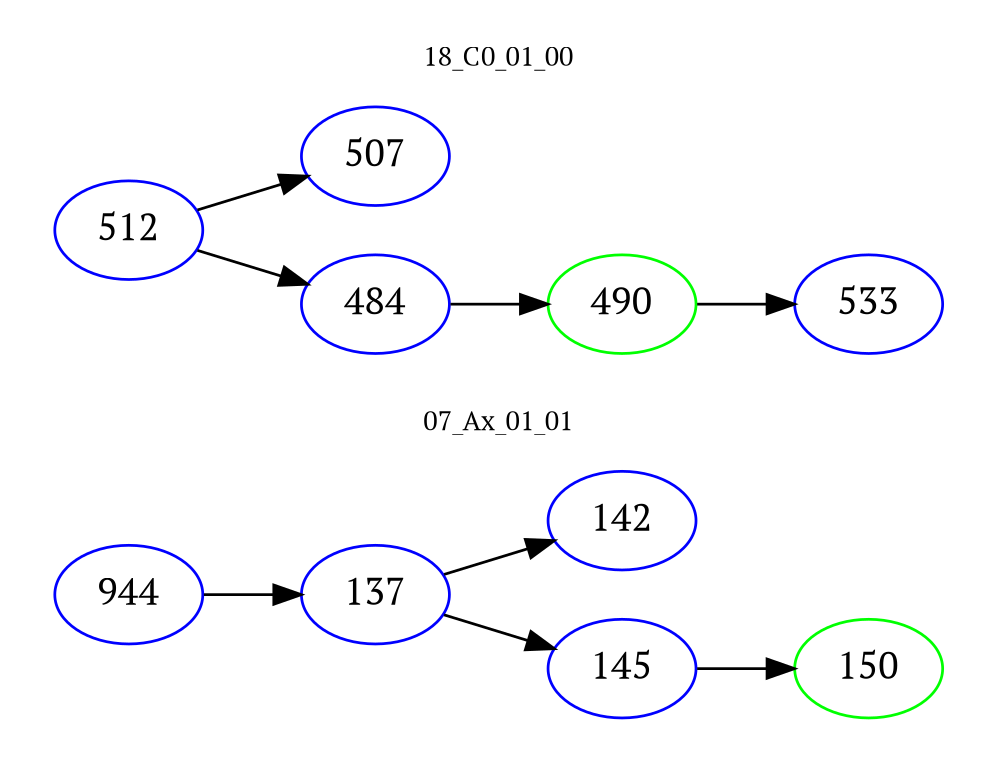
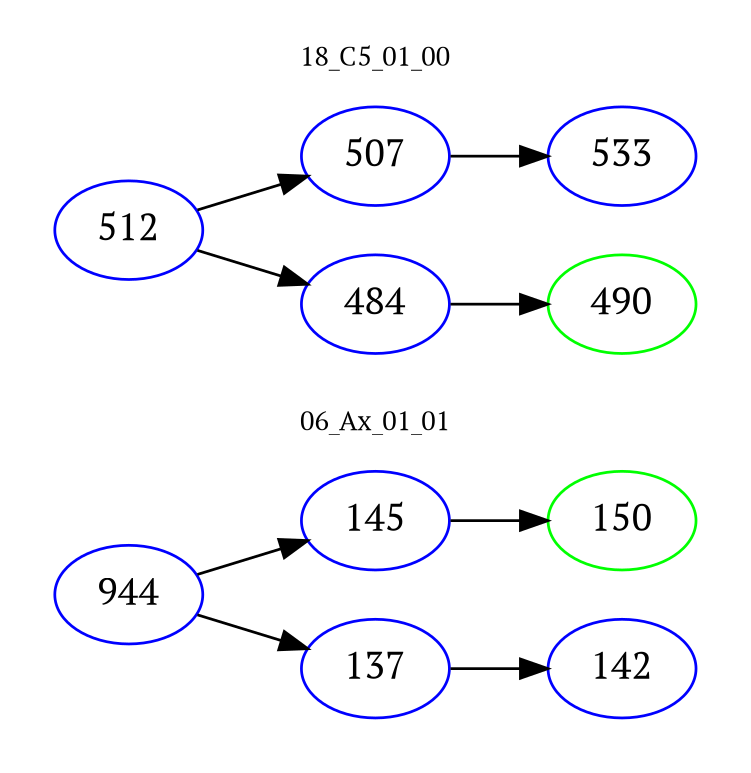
(499, 59) -> (375, 59)
(732, 304) -> (485, 156)
(499, 423) -> (375, 423)
(486, 628) -> (239, 562)
